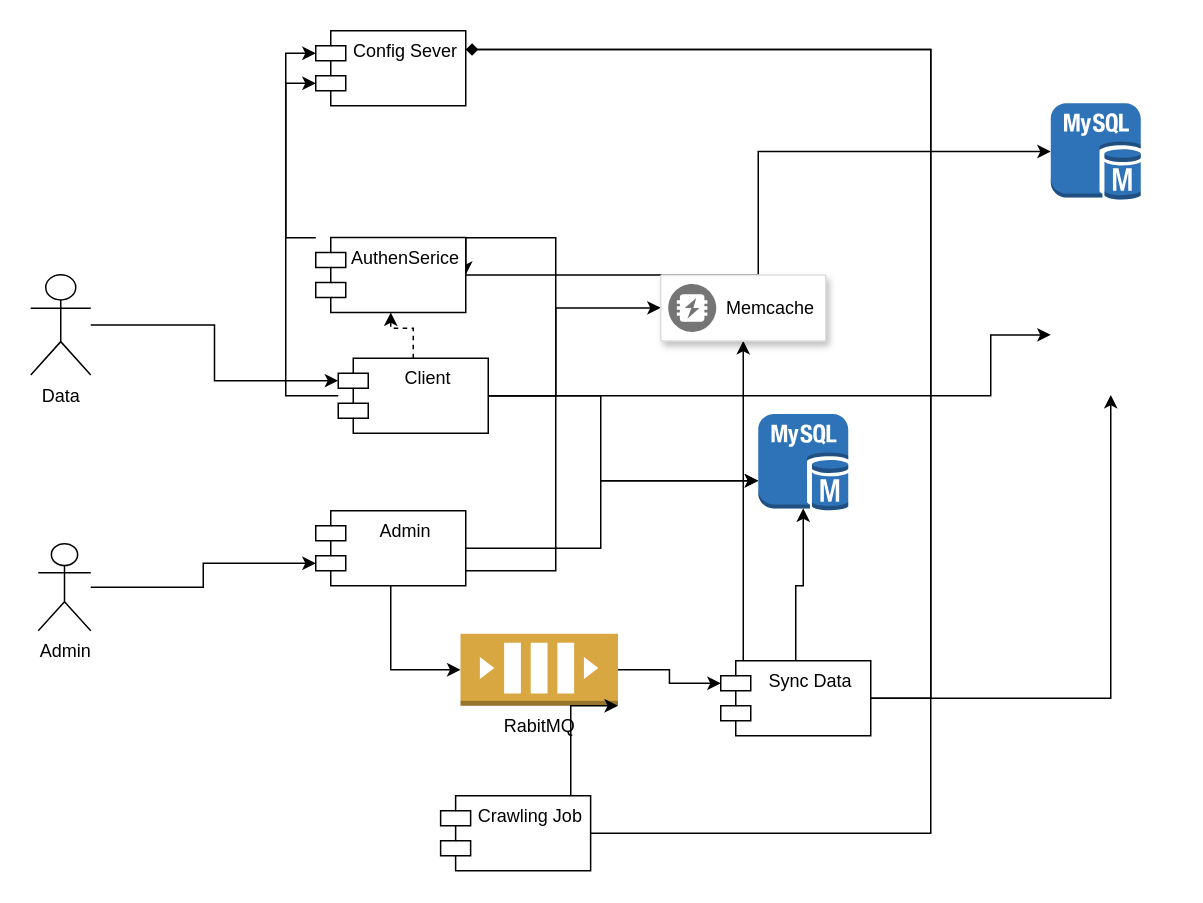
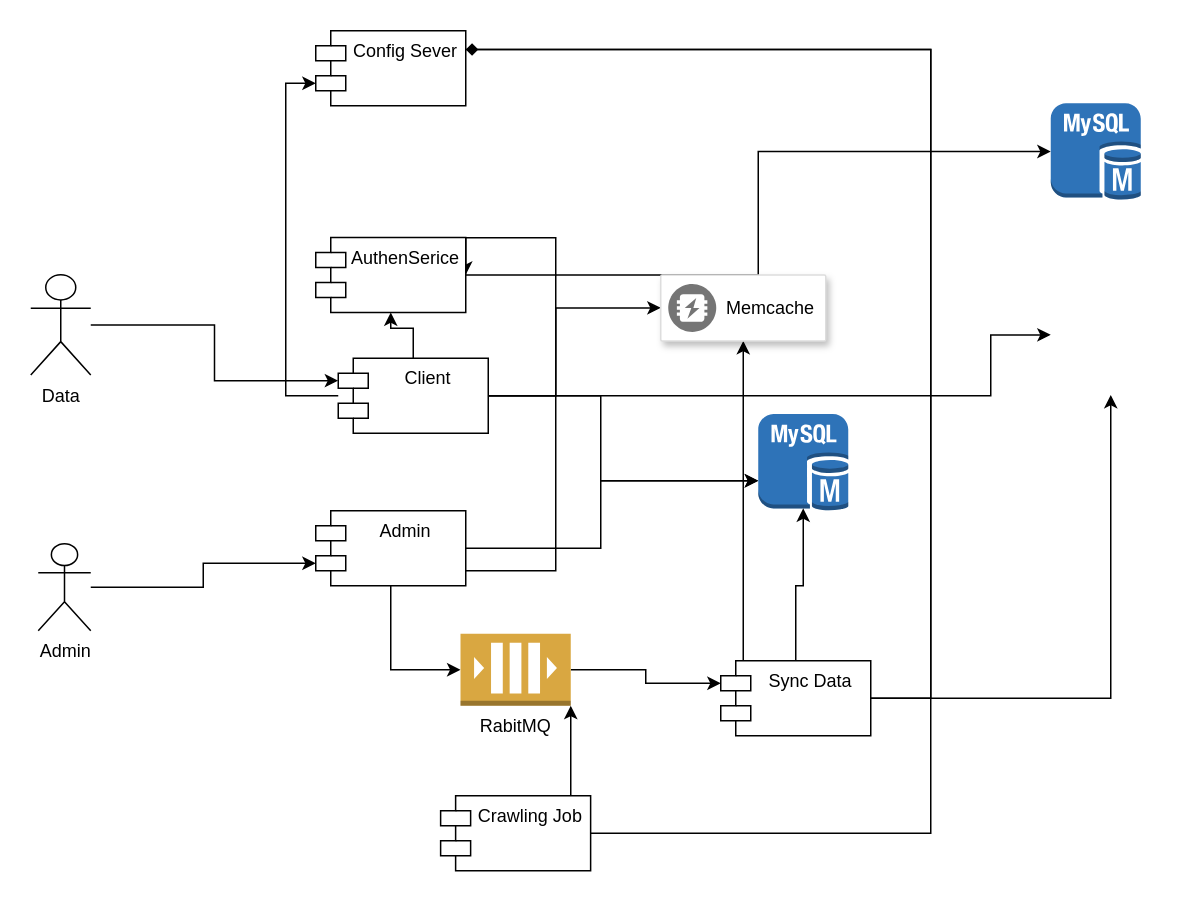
(286, 57) -> none
(413, 329) -> (413, 329)
(539, 670) -> (516, 670)
